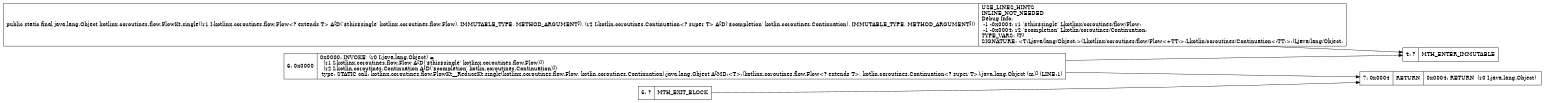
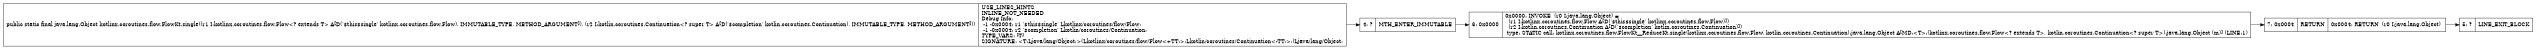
(1232, 58) -> (1460, 25)
(1034, 89) -> (2451, 25)
(683, 93) -> (2504, 25)
